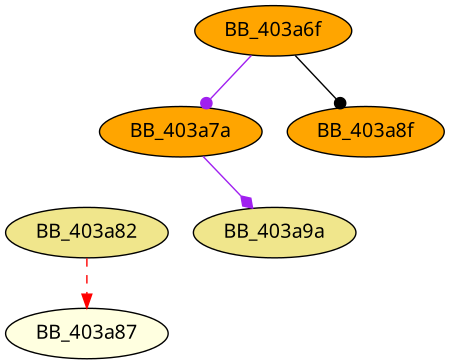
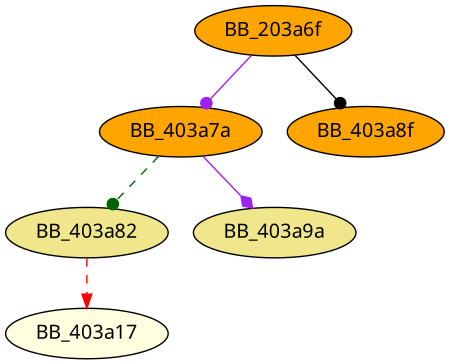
(273, 31) -> (273, 31)
none -> (138, 178)
(87, 334) -> (87, 334)
